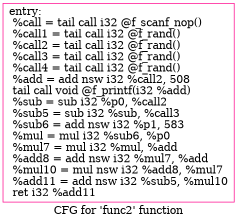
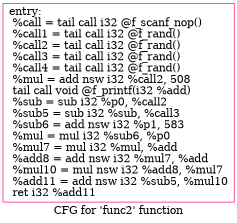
(100, 80) -> (100, 80)
